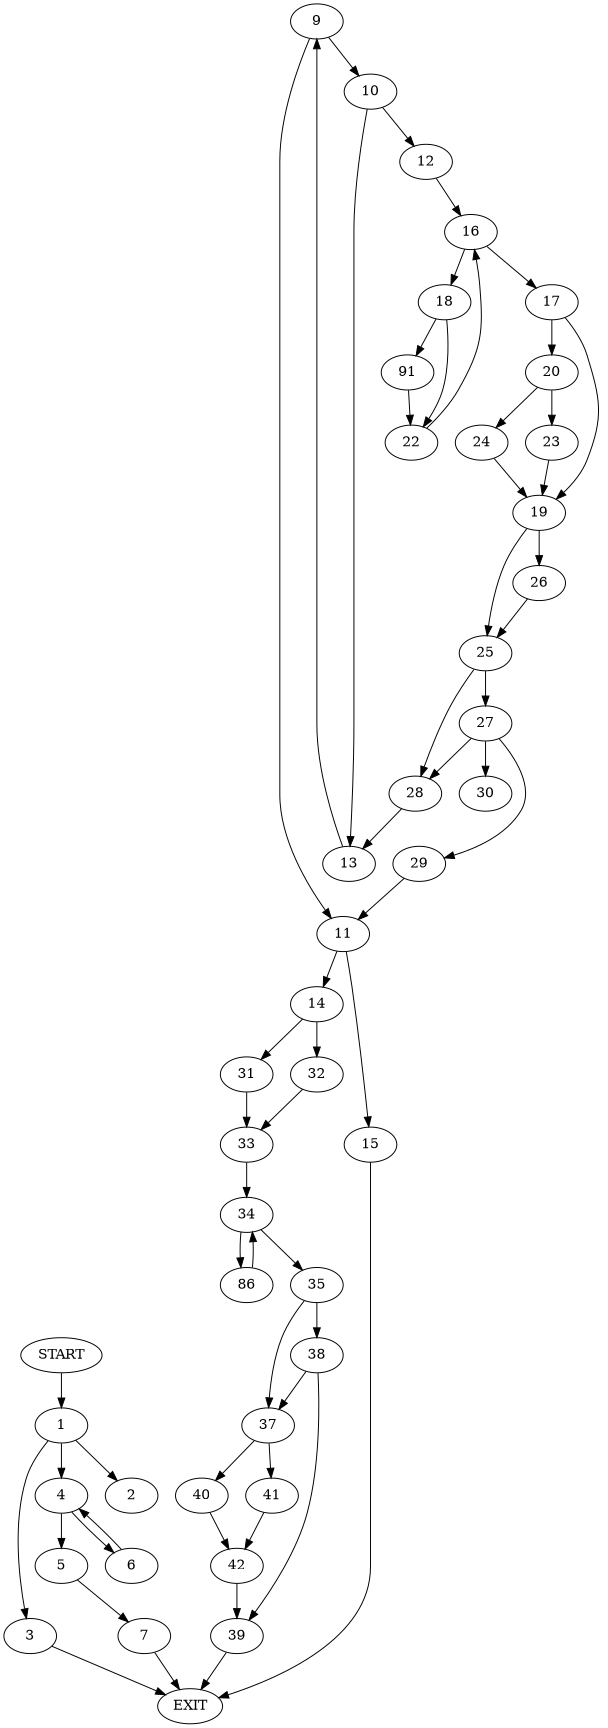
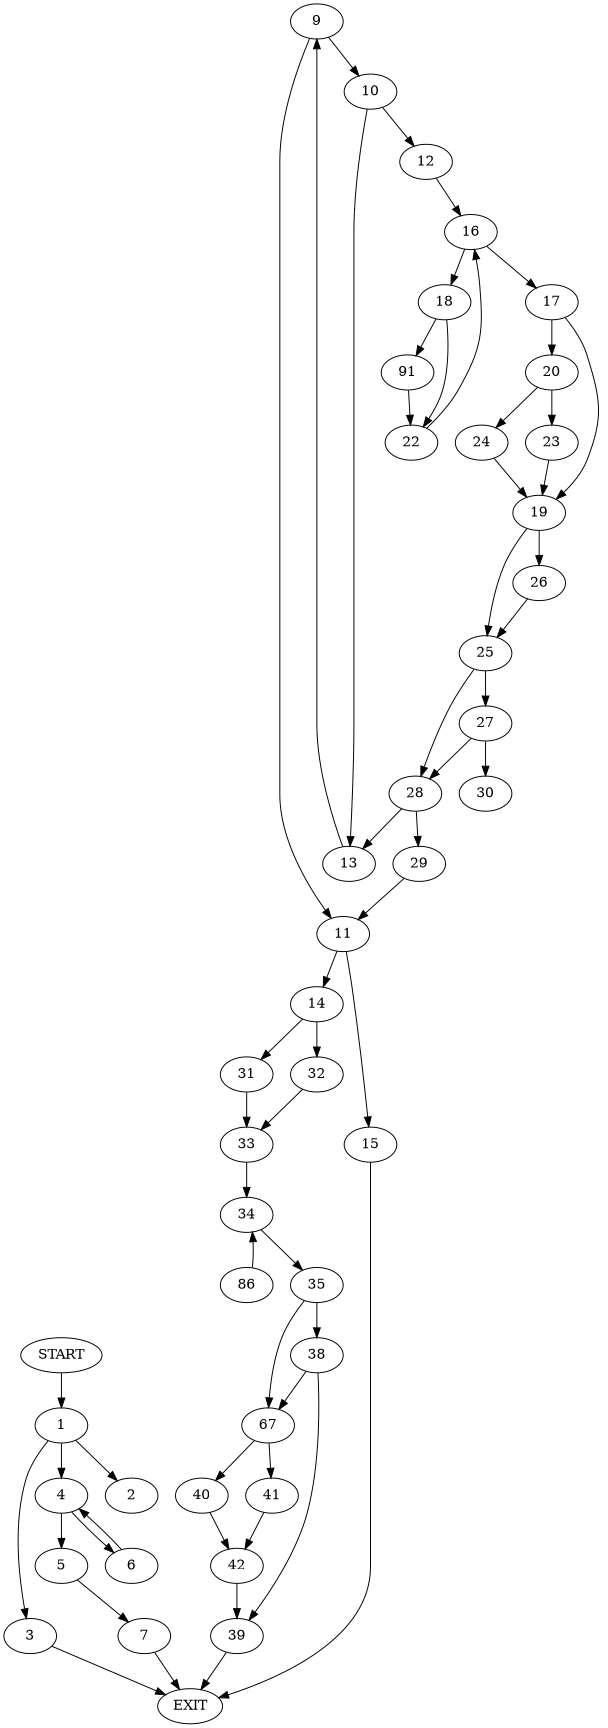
(520, 812) -> (417, 824)
(240, 1245) -> none
(268, 1425) -> (268, 1425)
